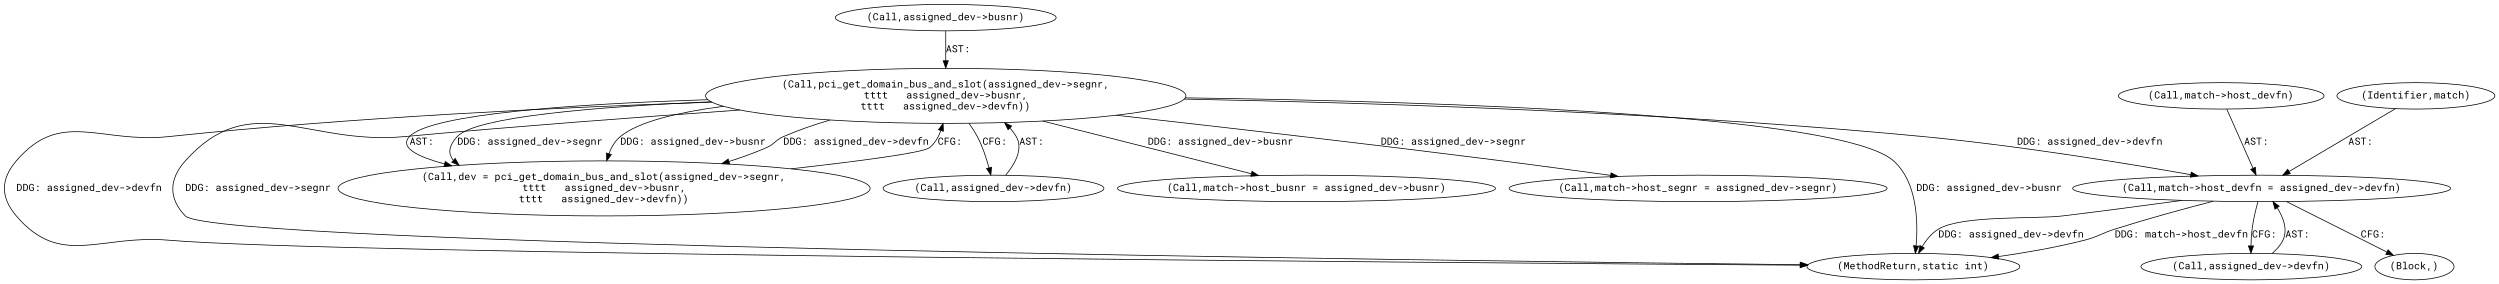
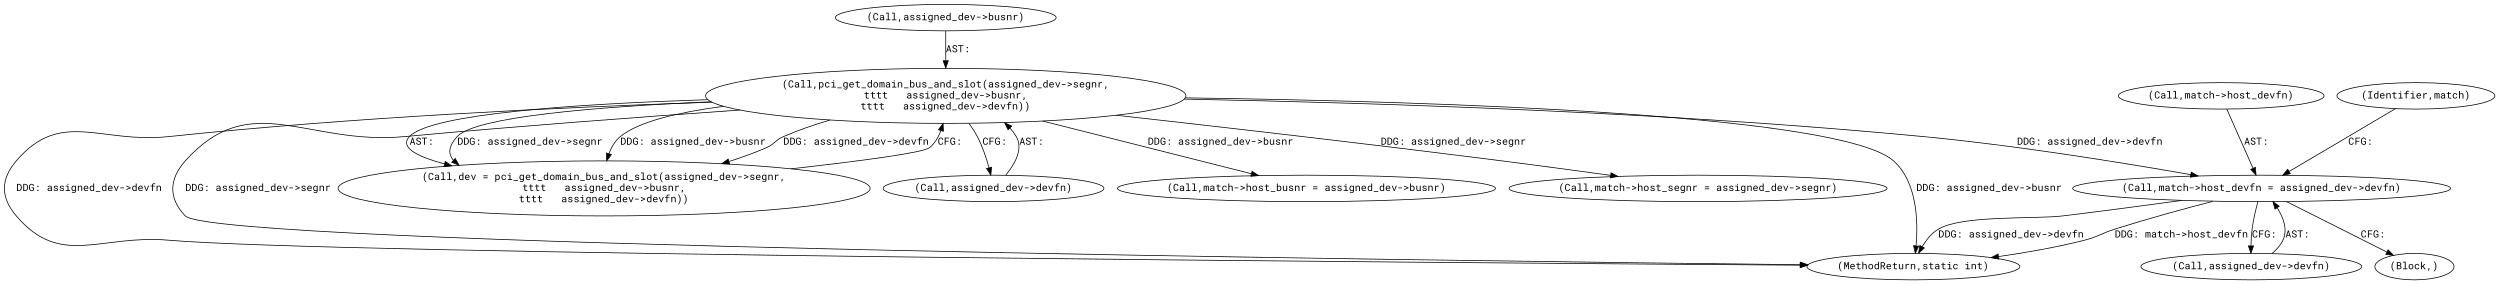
(2364, 142) -> (2364, 142)
